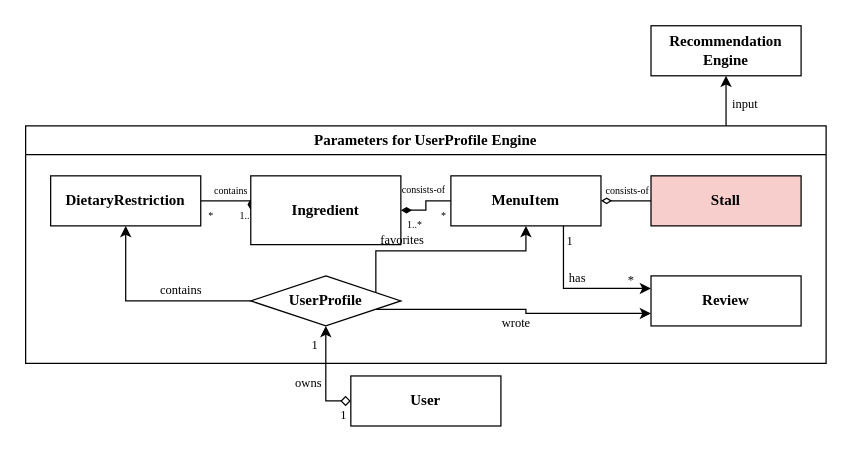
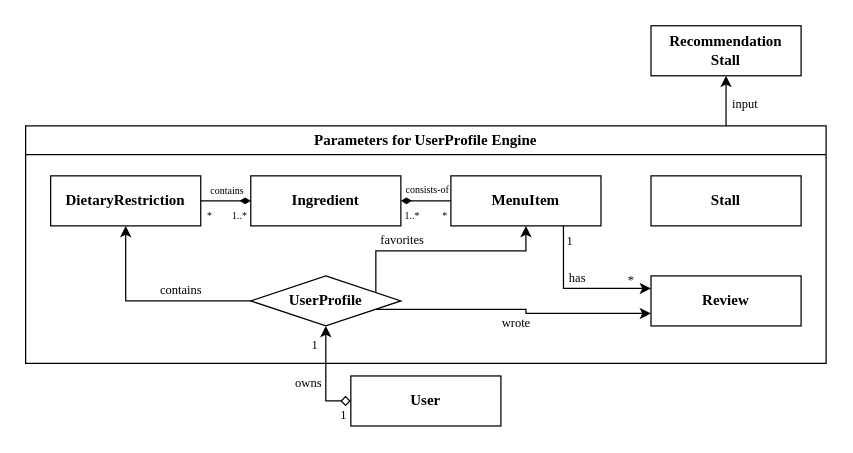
(726, 51) -> (726, 51)
(631, 201) -> none
(726, 201) -> (726, 201)
(326, 210) -> (326, 201)
